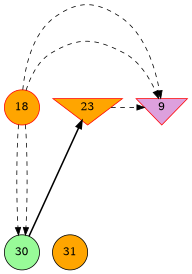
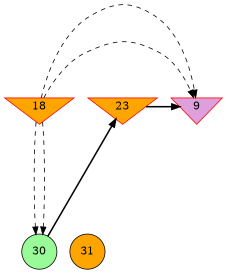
(22, 107) -> (39, 107)
(124, 107) -> (159, 107)
